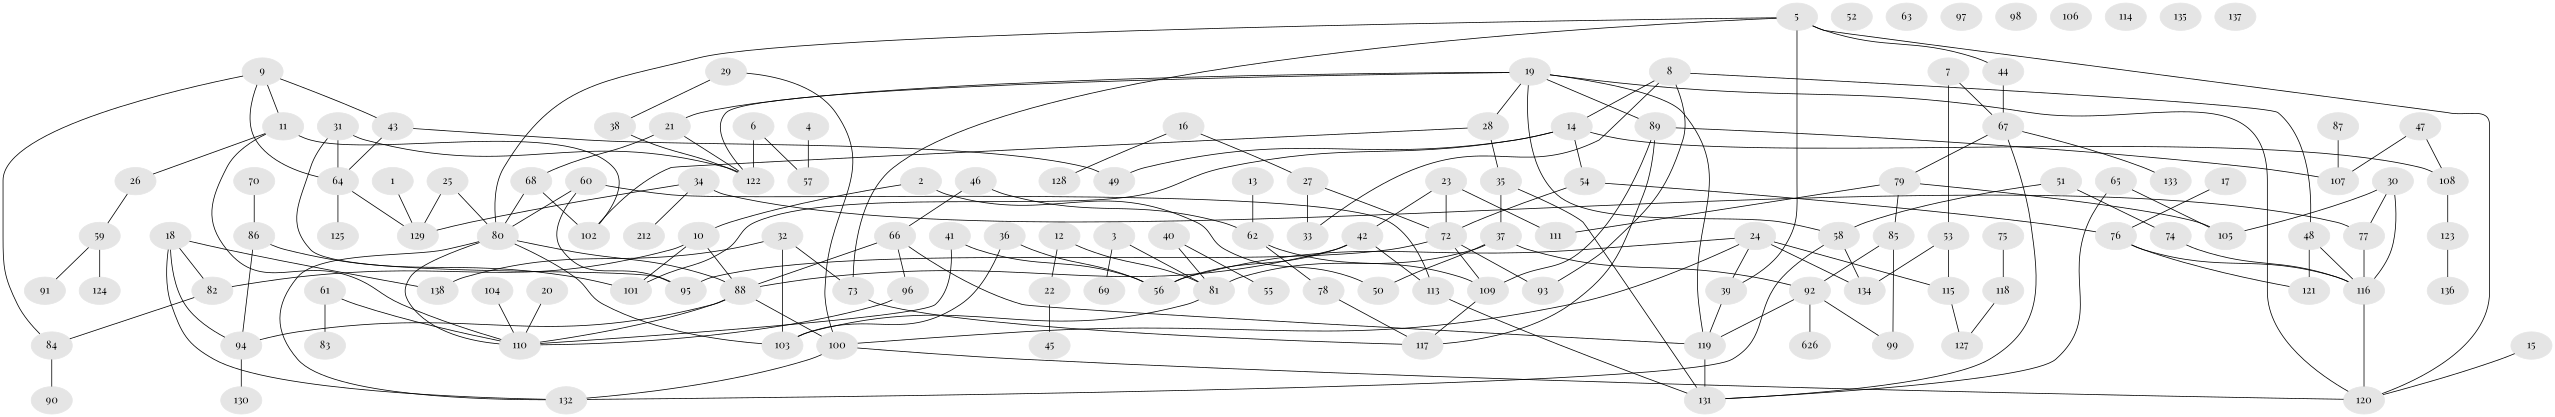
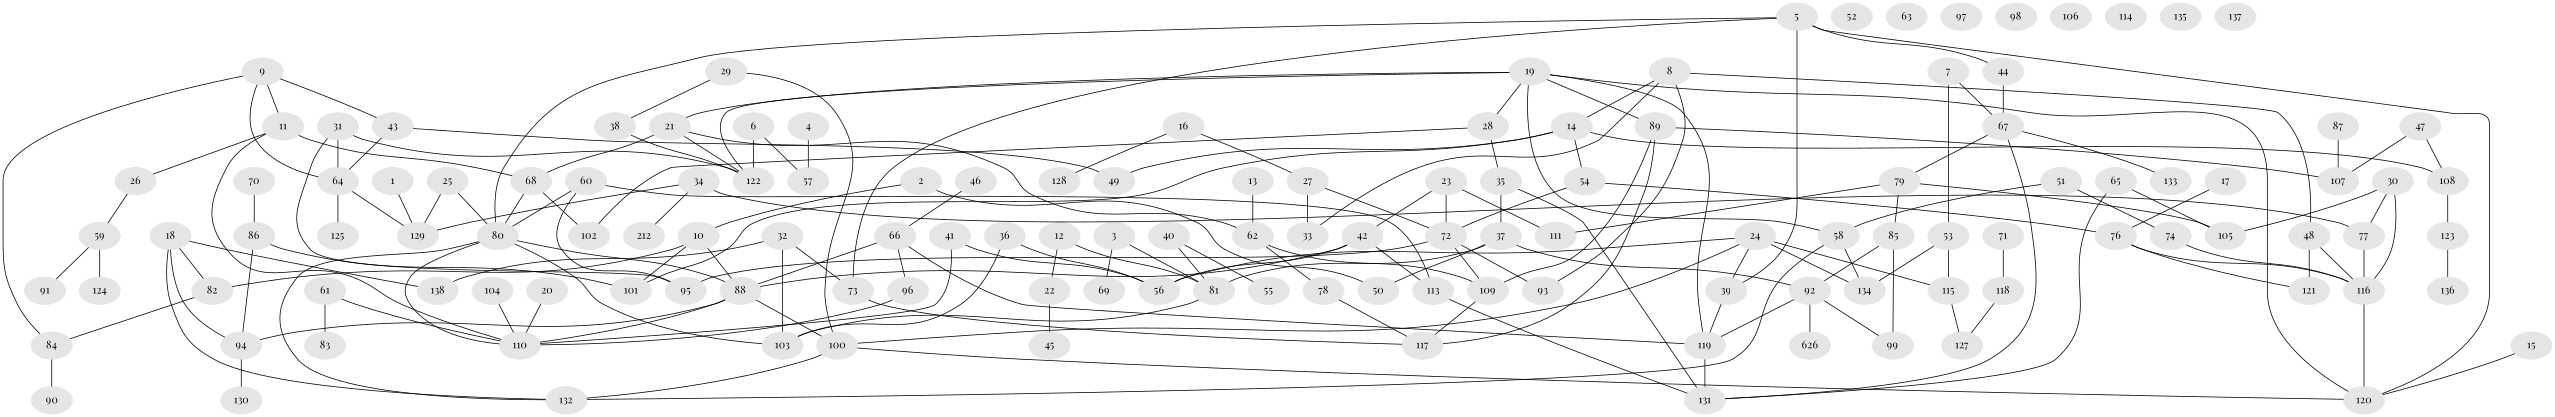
(490, 142) -> (405, 158)
(1114, 209) -> (984, 160)
(2003, 236) -> (2003, 236)
